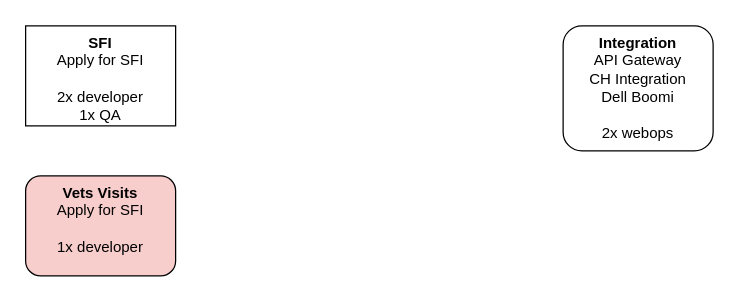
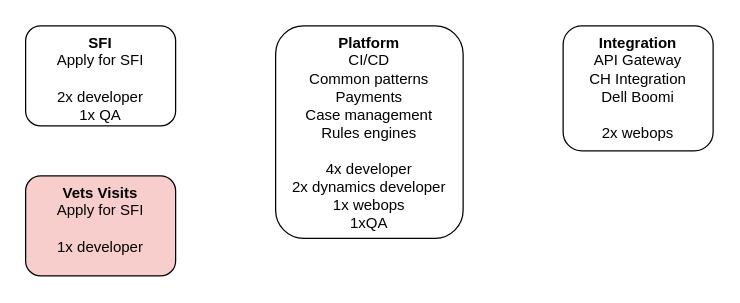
(101, 76) -> (101, 76)
none -> (369, 132)
